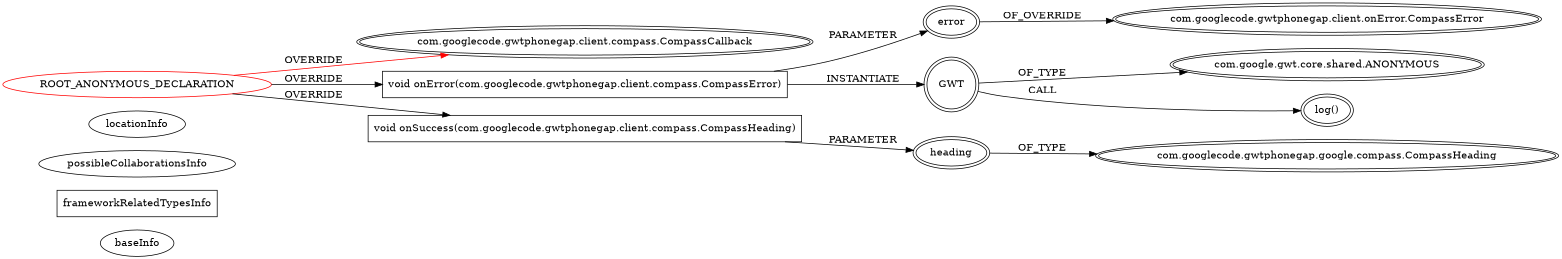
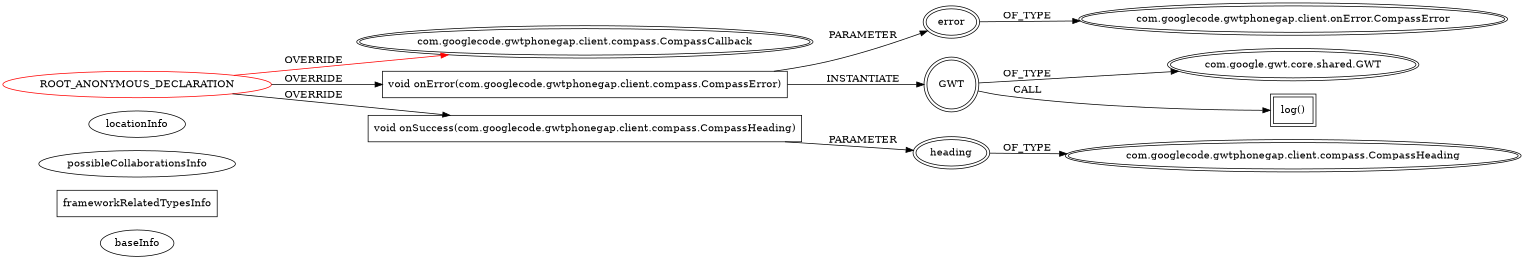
(1043, 16) -> (1028, 16)
(1327, 65) -> (1293, 65)
(1327, 110) -> (1293, 110)
(1327, 156) -> (1293, 156)
